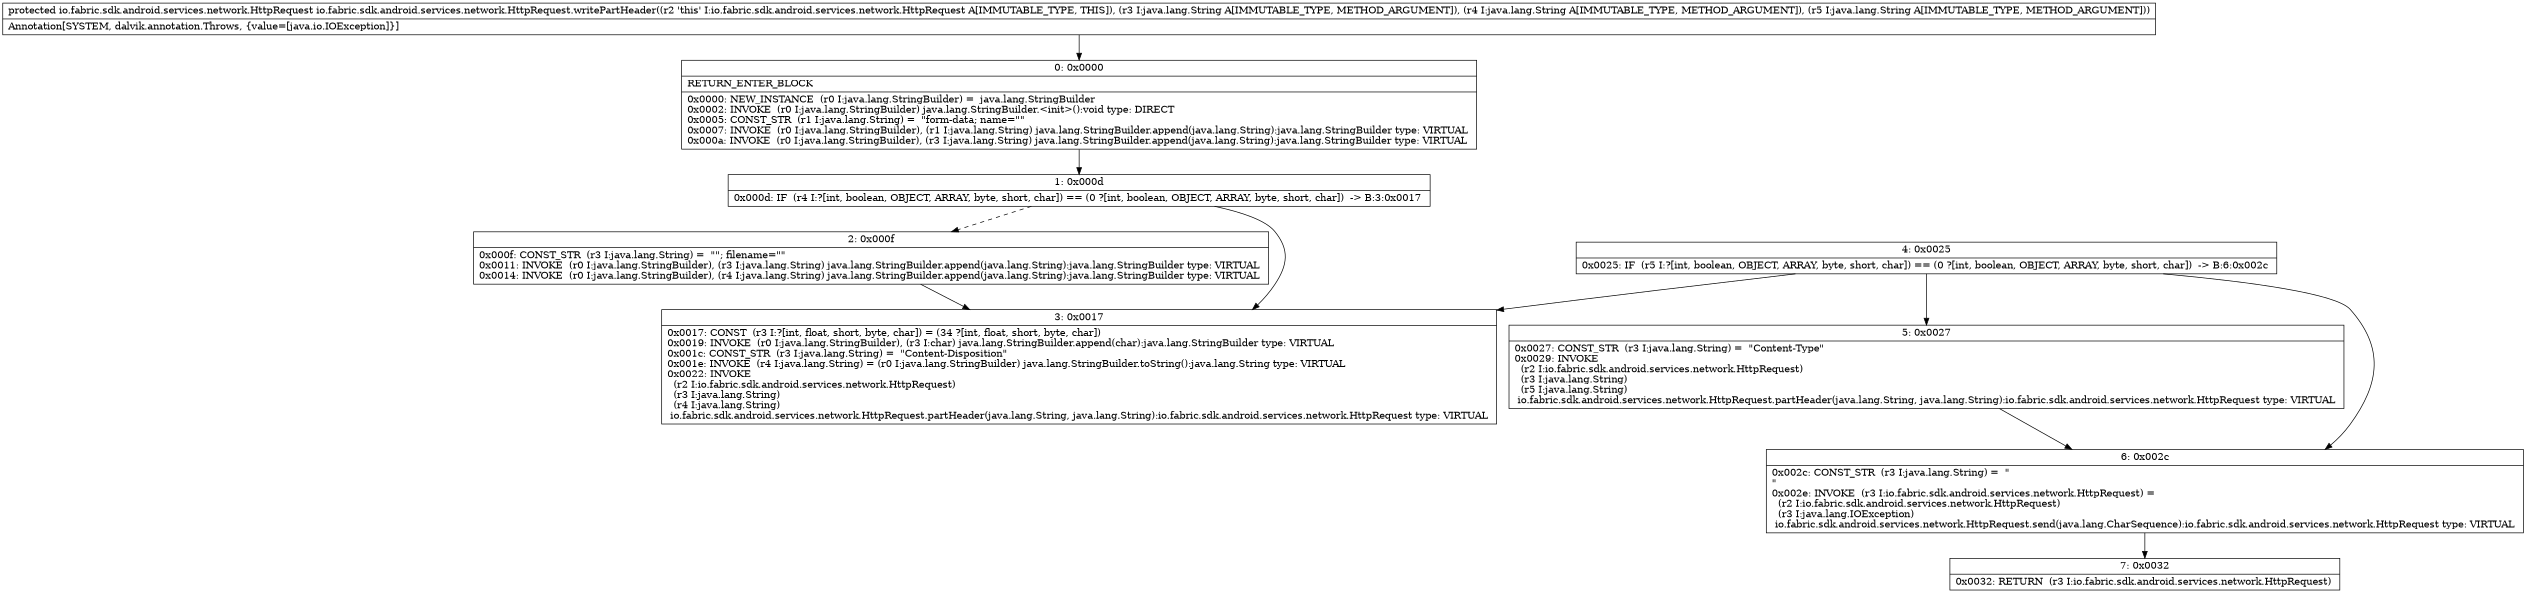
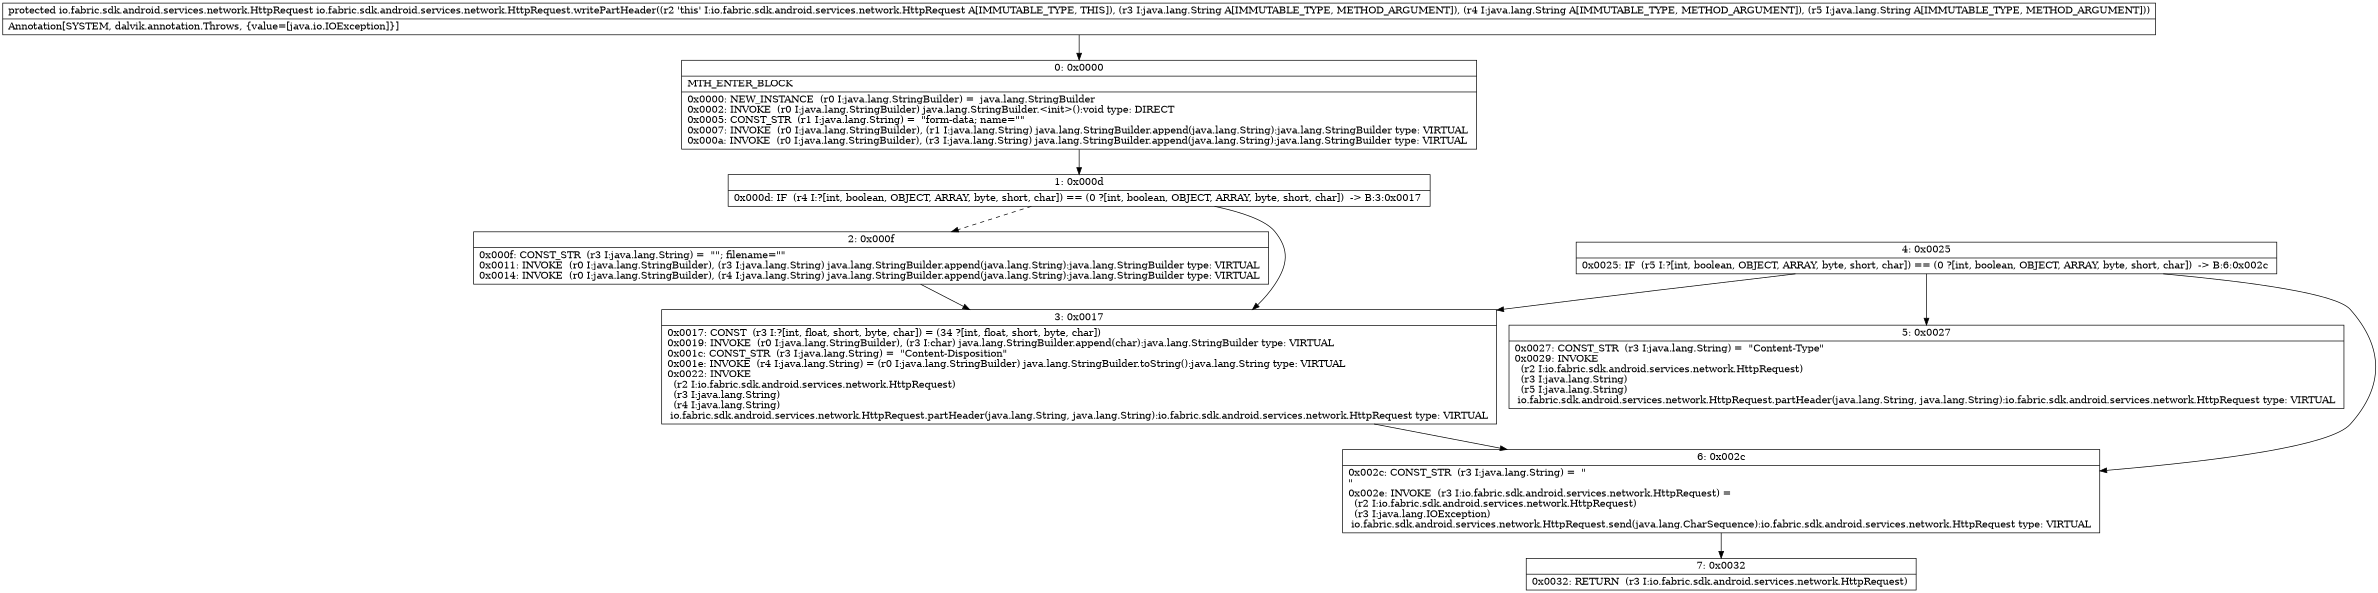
(750, 84) -> (740, 84)
(2033, 427) -> (1437, 436)
